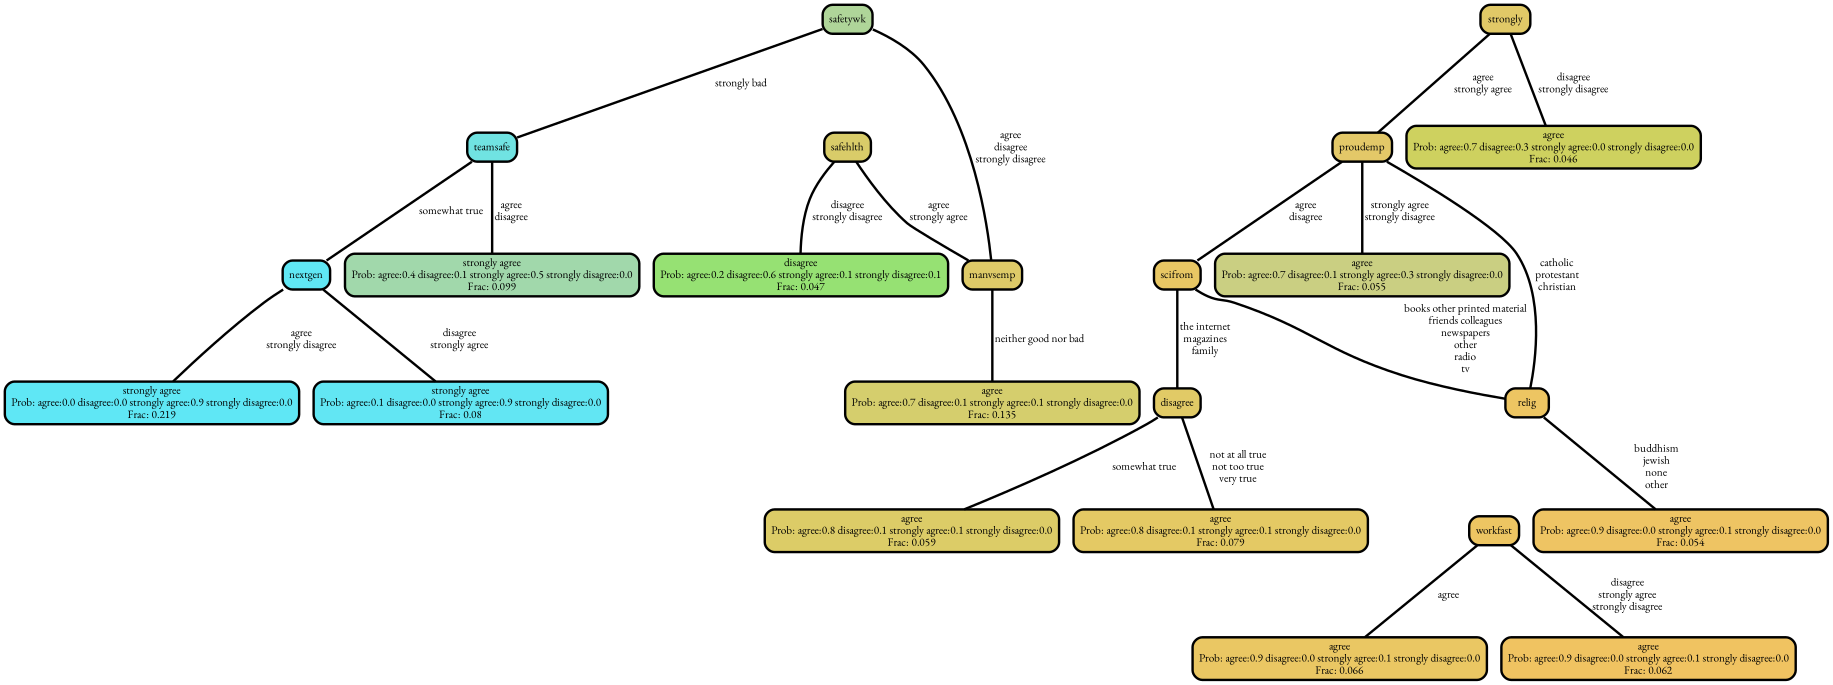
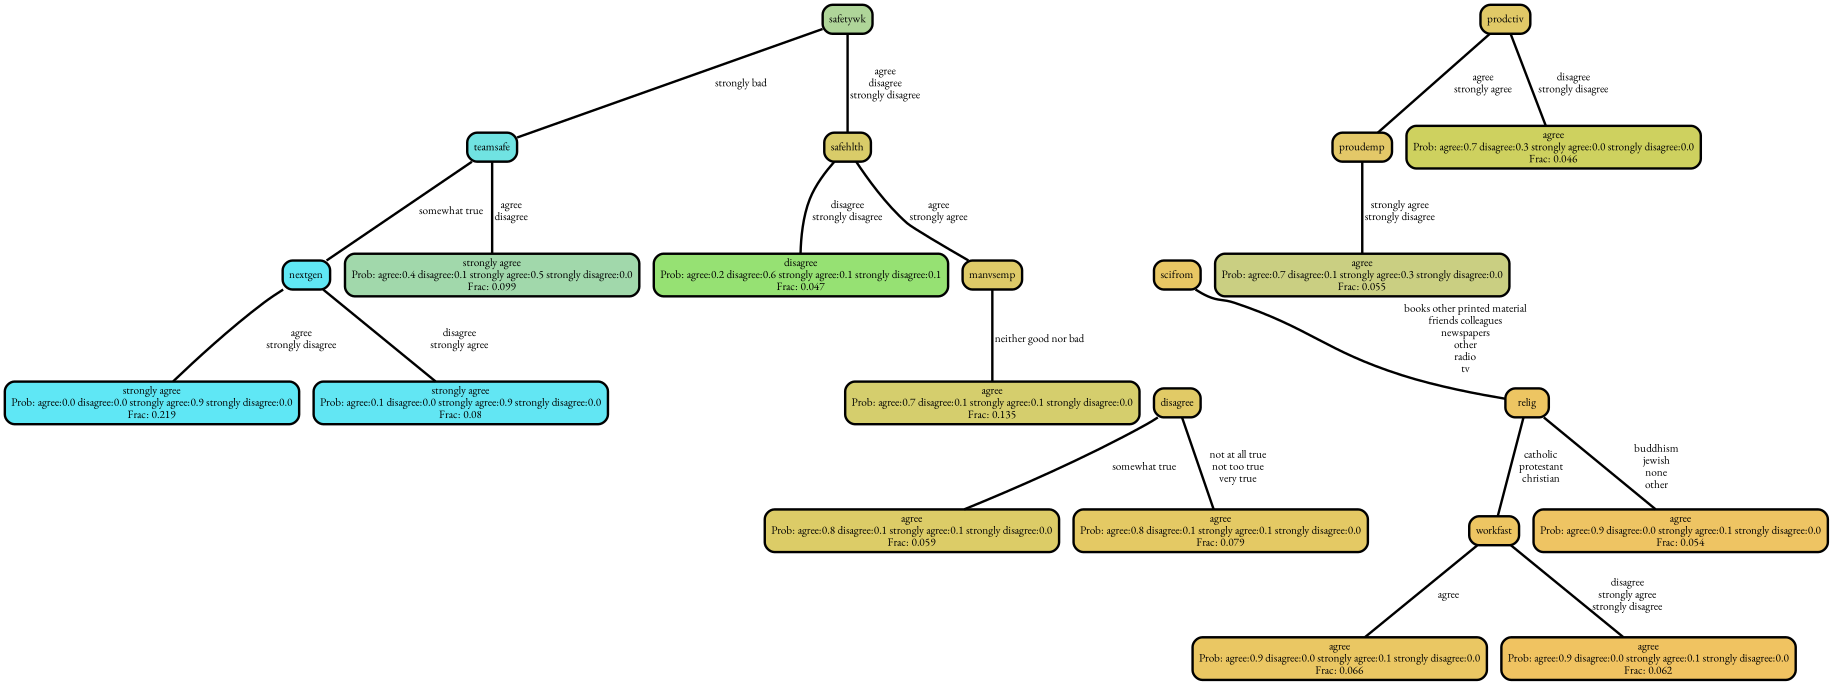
(1505, 19) -> (1505, 19)
(960, 129) -> (848, 83)
(1270, 211) -> none
(1510, 246) -> (1511, 467)
(1177, 339) -> none
